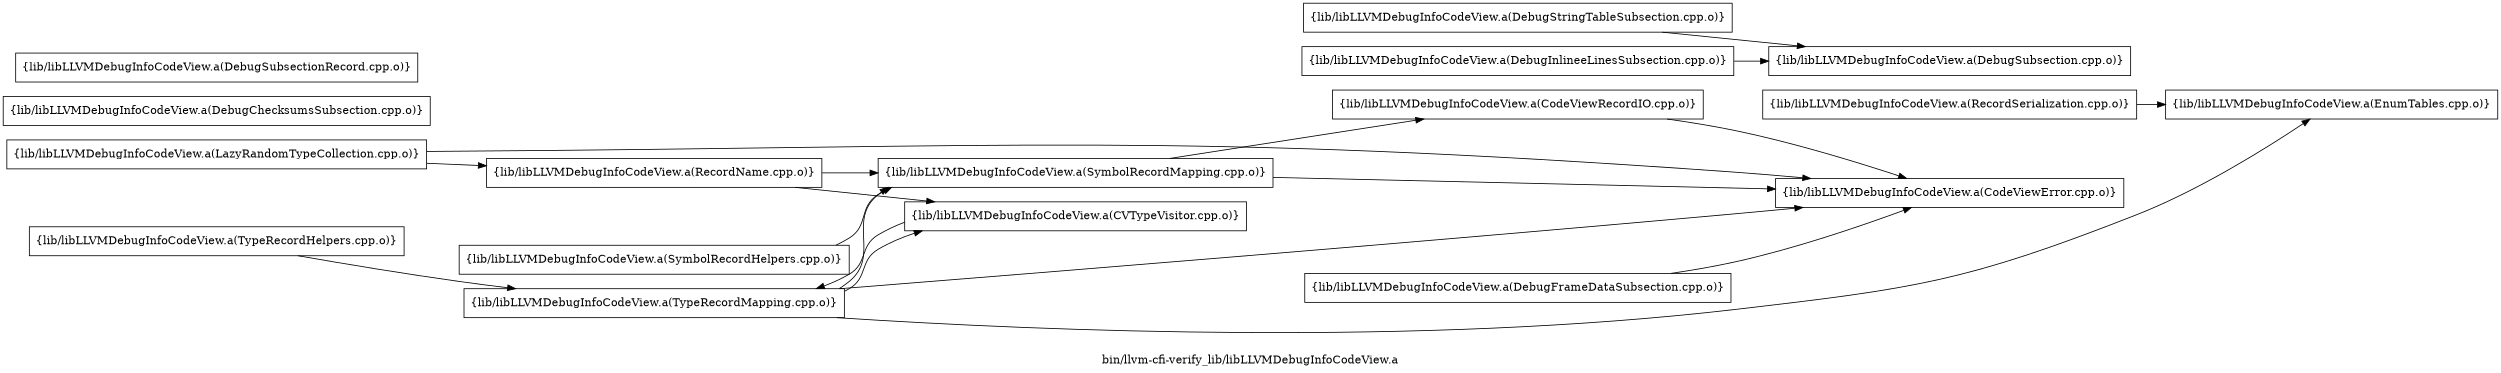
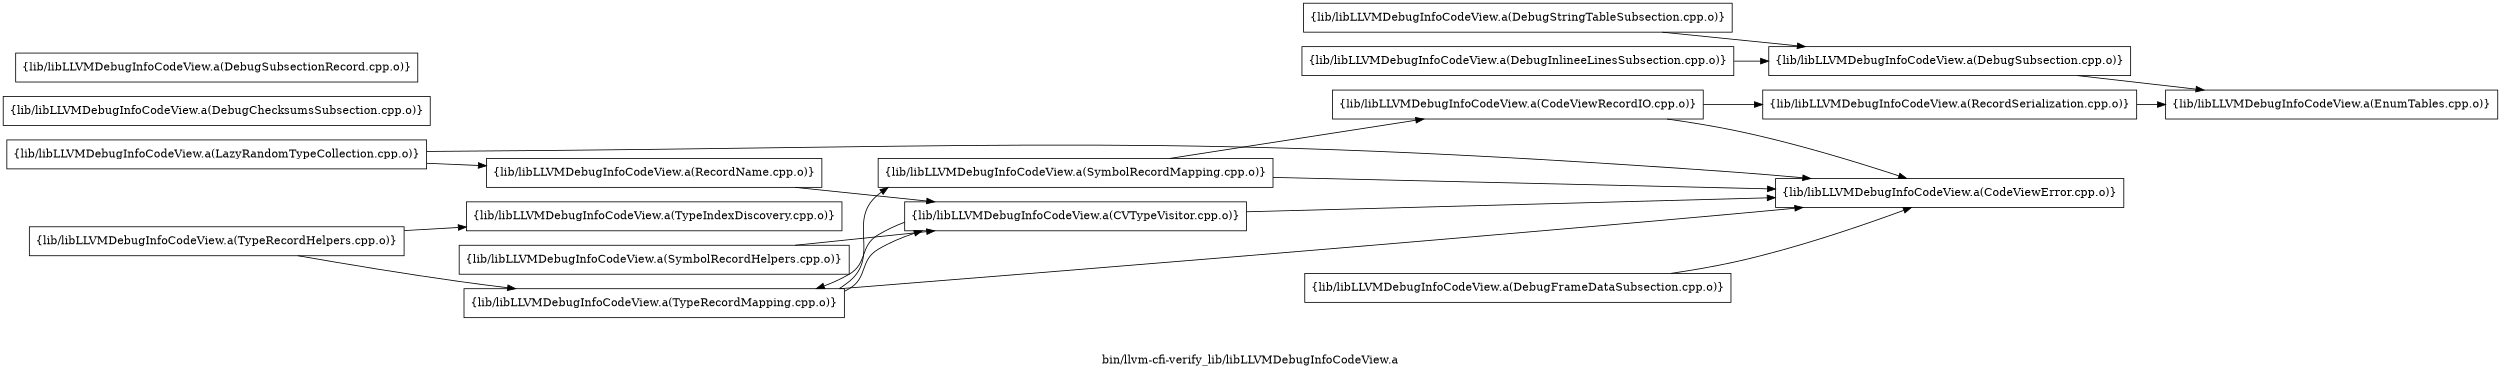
none -> (1729, 105)
(846, 173) -> none
none -> (1507, 205)
none -> (654, 216)
(858, 230) -> (857, 239)
(1588, 323) -> (2137, 82)
